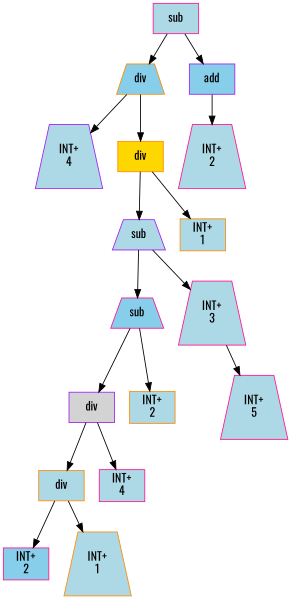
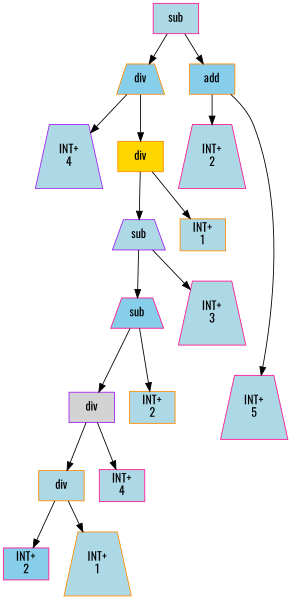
(212, 79) -> (212, 79)
(231, 356) -> (273, 226)
